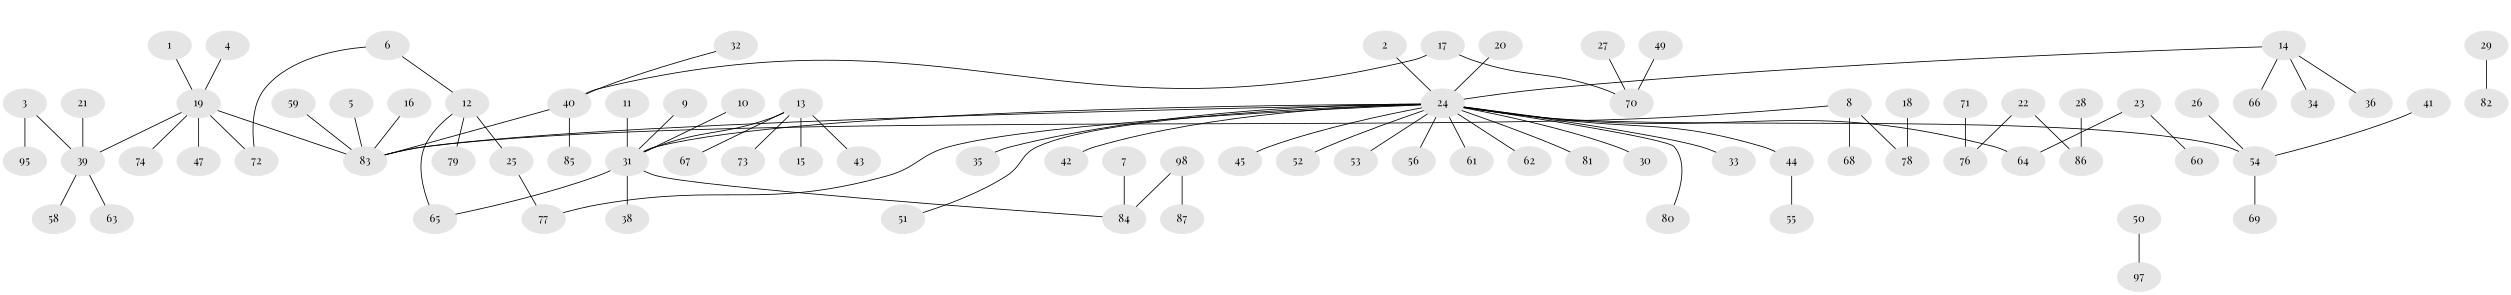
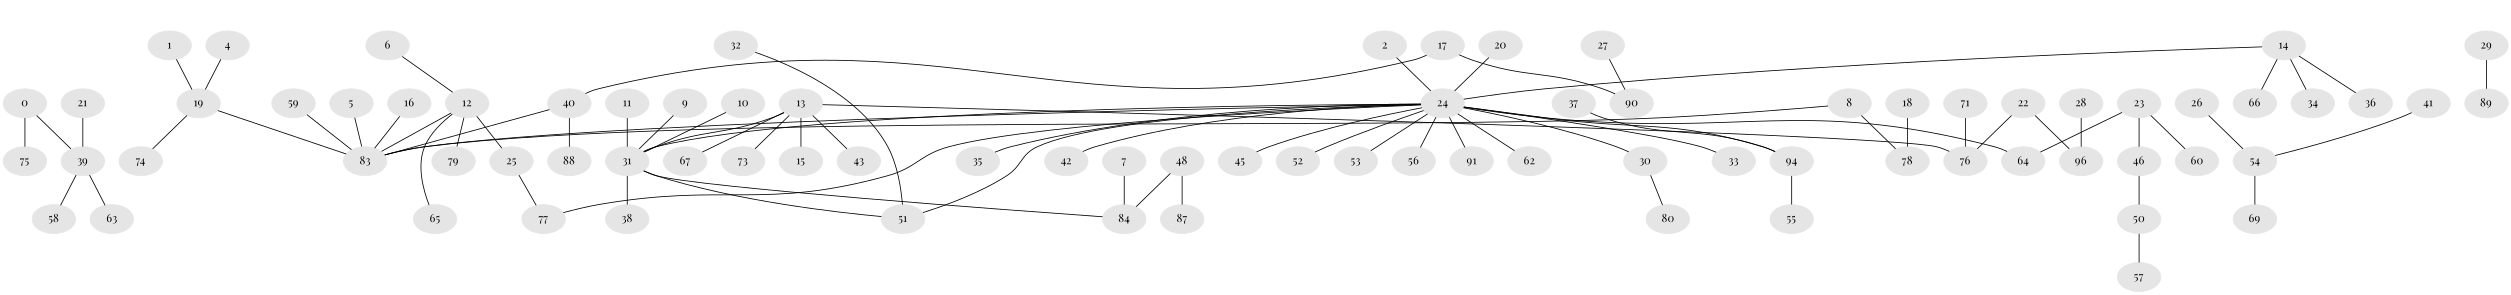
(1661, 45) -> none
(650, 71) -> (845, 99)
(25, 103) -> (25, 103)
none -> (1574, 103)
(1632, 103) -> (1632, 103)
(2486, 103) -> (2486, 103)
none -> (1302, 118)
(1930, 124) -> none
(1600, 129) -> (1657, 190)
(141, 132) -> none
none -> (416, 132)
(25, 161) -> (25, 161)
(199, 161) -> none
(257, 161) -> none
(569, 161) -> (569, 161)
(1182, 161) -> (1182, 161)
(1472, 161) -> (1472, 161)
(1587, 161) -> none
(1792, 161) -> (1792, 161)
(1850, 161) -> none
(2081, 161) -> (2081, 161)
none -> (2139, 161)
(538, 195) -> (761, 200)
(2139, 277) -> (2139, 277)
